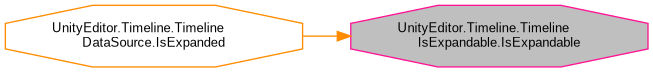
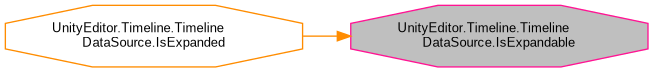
(499, 36) -> (499, 36)
